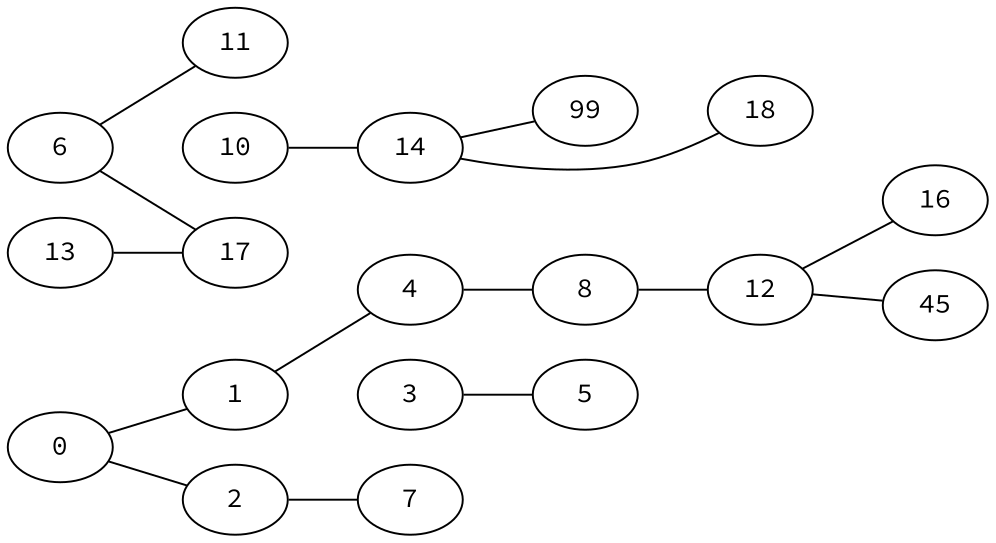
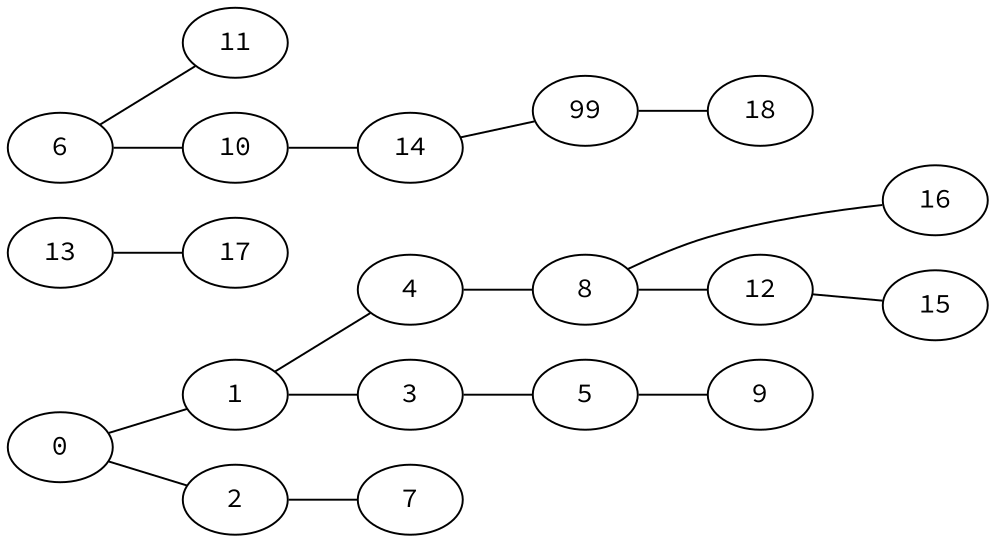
(592, 169) -> (673, 111)
(148, 200) -> (148, 148)
(848, 245) -> (752, 226)
(935, 305) -> (935, 305)
none -> (323, 395)
none -> (760, 395)
